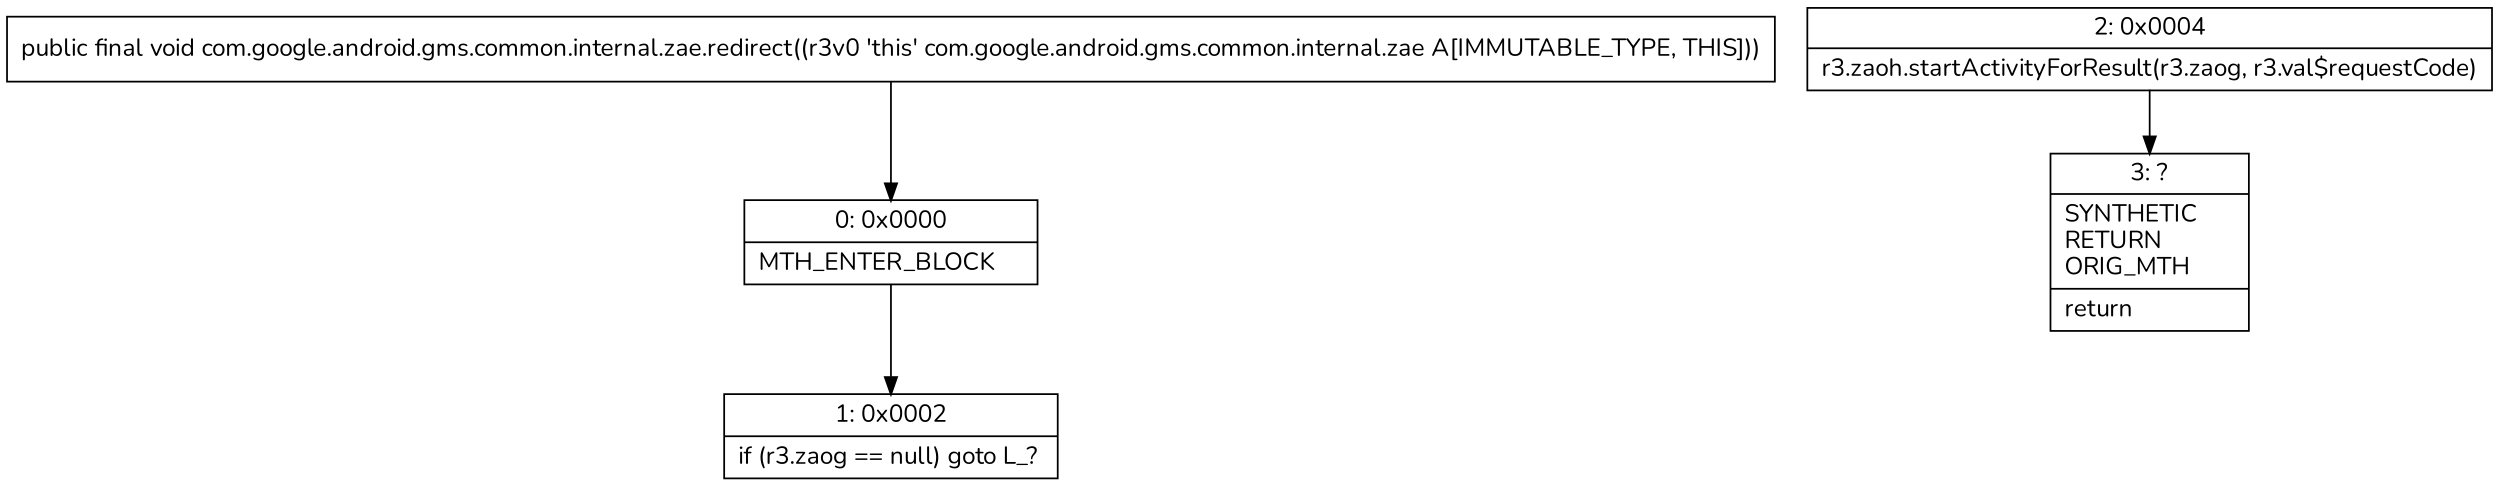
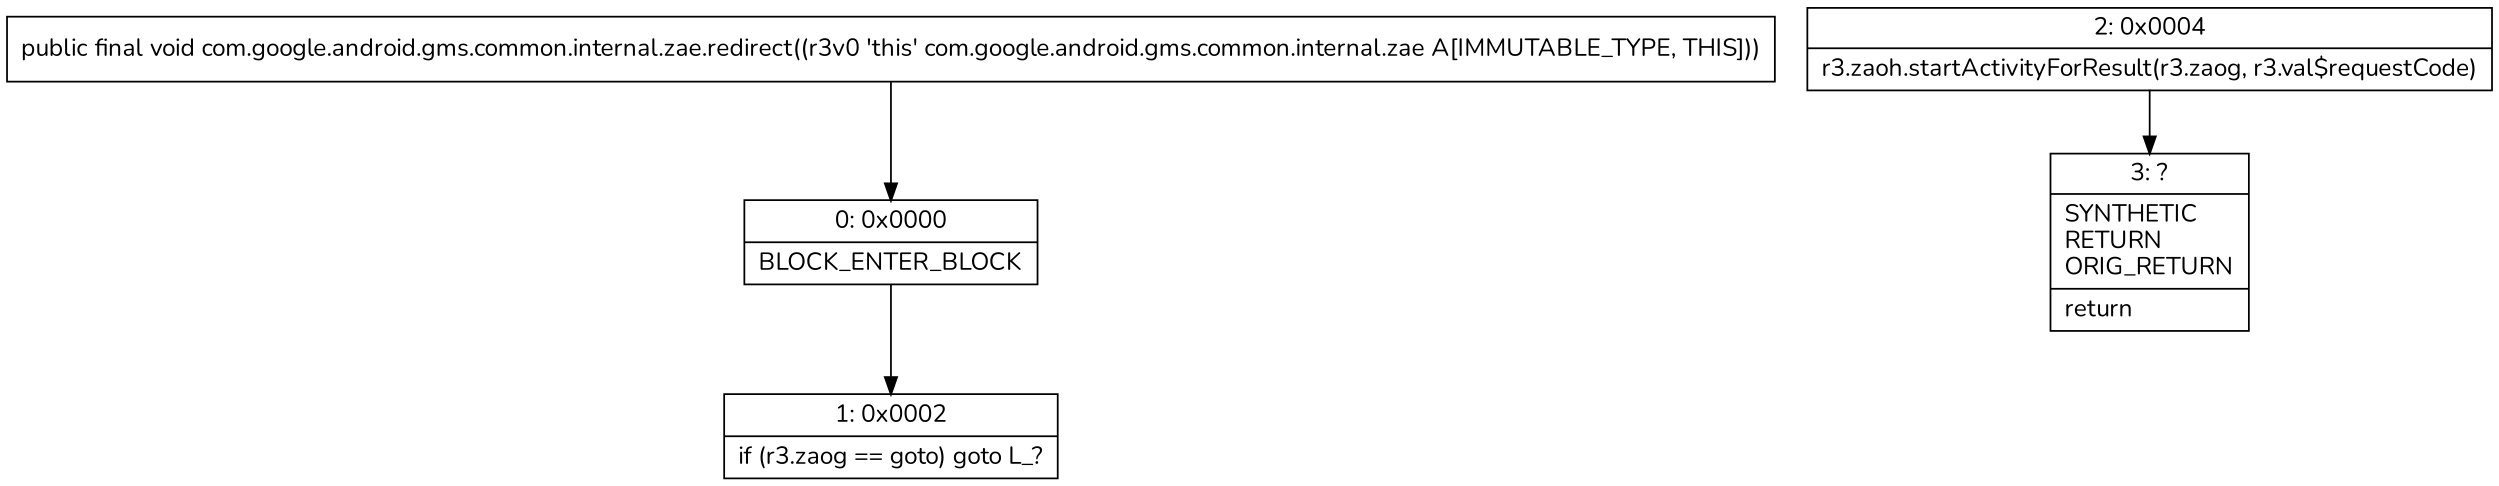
(878, 262) -> (891, 262)
(2128, 267) -> (2150, 267)
(888, 456) -> (891, 456)
